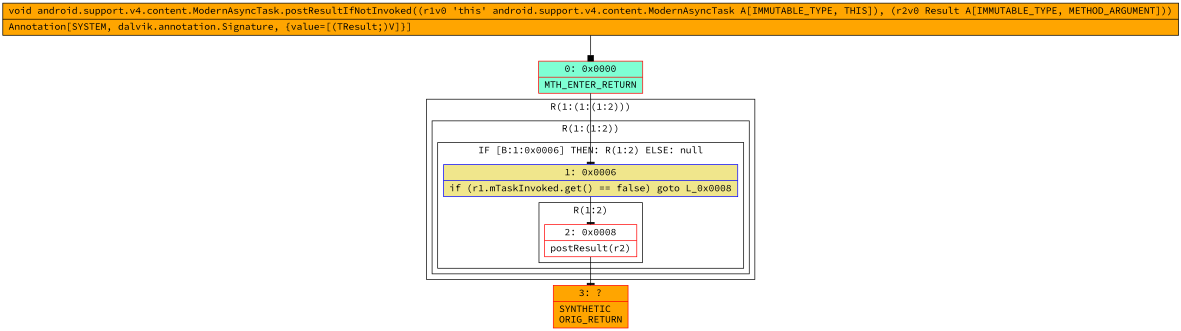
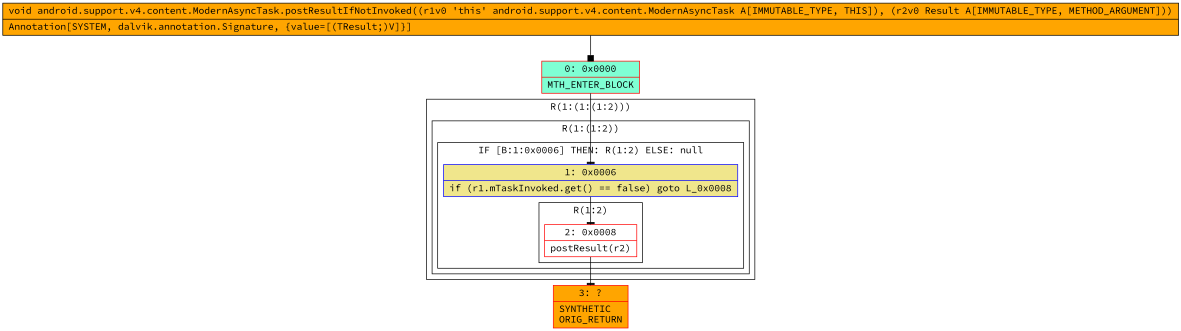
(591, 85) -> (591, 85)
